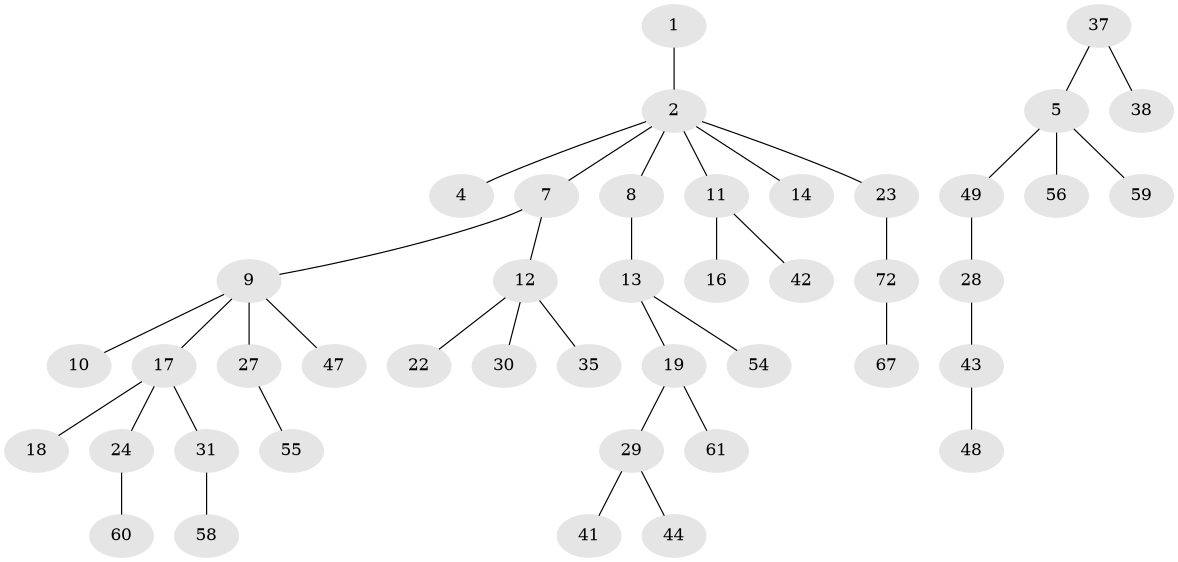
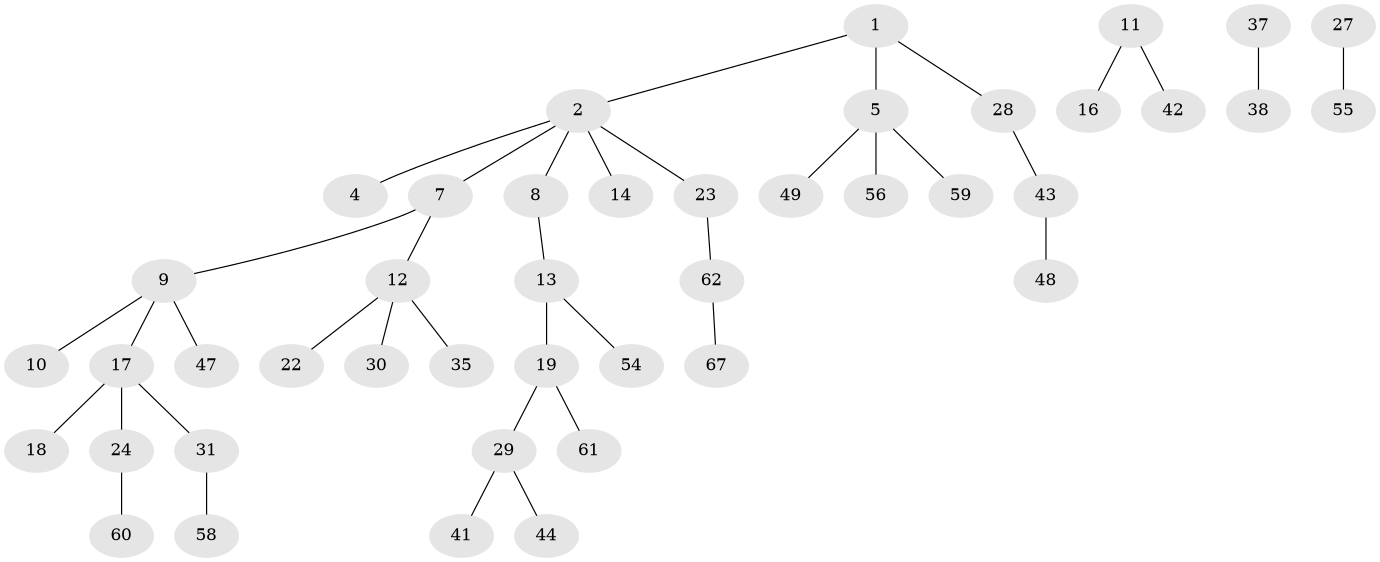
(1078, 69) -> (876, 69)
(695, 154) -> none
(972, 239) -> (940, 69)
(887, 281) -> (712, 281)
(249, 324) -> none
